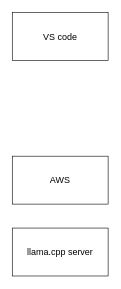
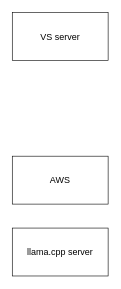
(60, 36) -> (60, 36)
